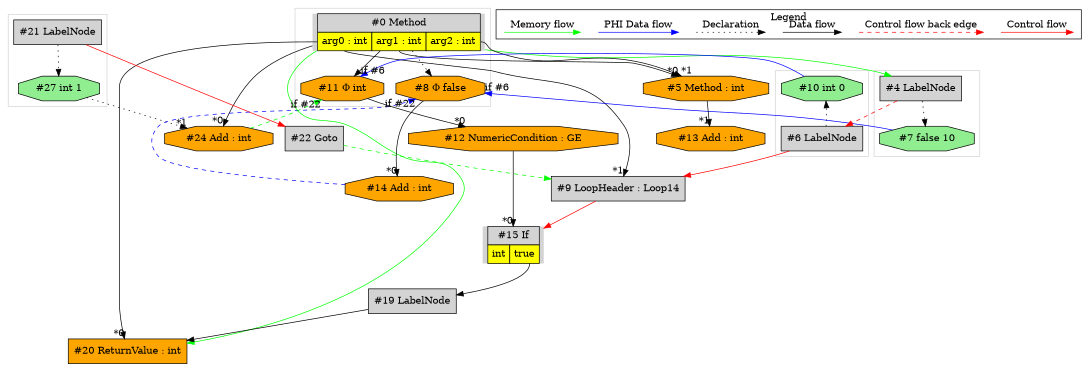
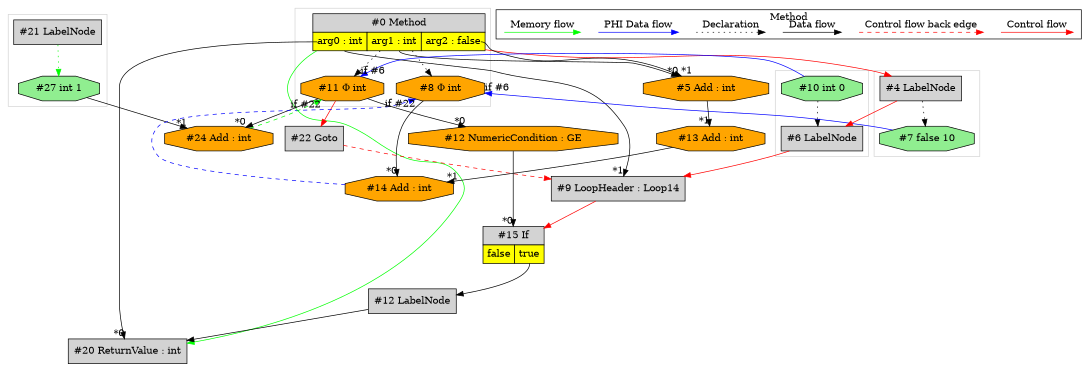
(789, 18) -> (789, 18)
(453, 41) -> (453, 41)
(58, 57) -> (58, 57)
(776, 58) -> (776, 58)
(370, 61) -> (370, 61)
(260, 72) -> (285, 112)
(182, 85) -> (328, 114)
(440, 89) -> (440, 89)
(706, 89) -> (706, 89)
(879, 110) -> (879, 110)
(134, 112) -> (134, 112)
(827, 116) -> (817, 110)
(459, 166) -> (459, 166)
none -> (564, 166)
(499, 254) -> (499, 254)
(412, 301) -> (412, 301)
(128, 351) -> (128, 351)
